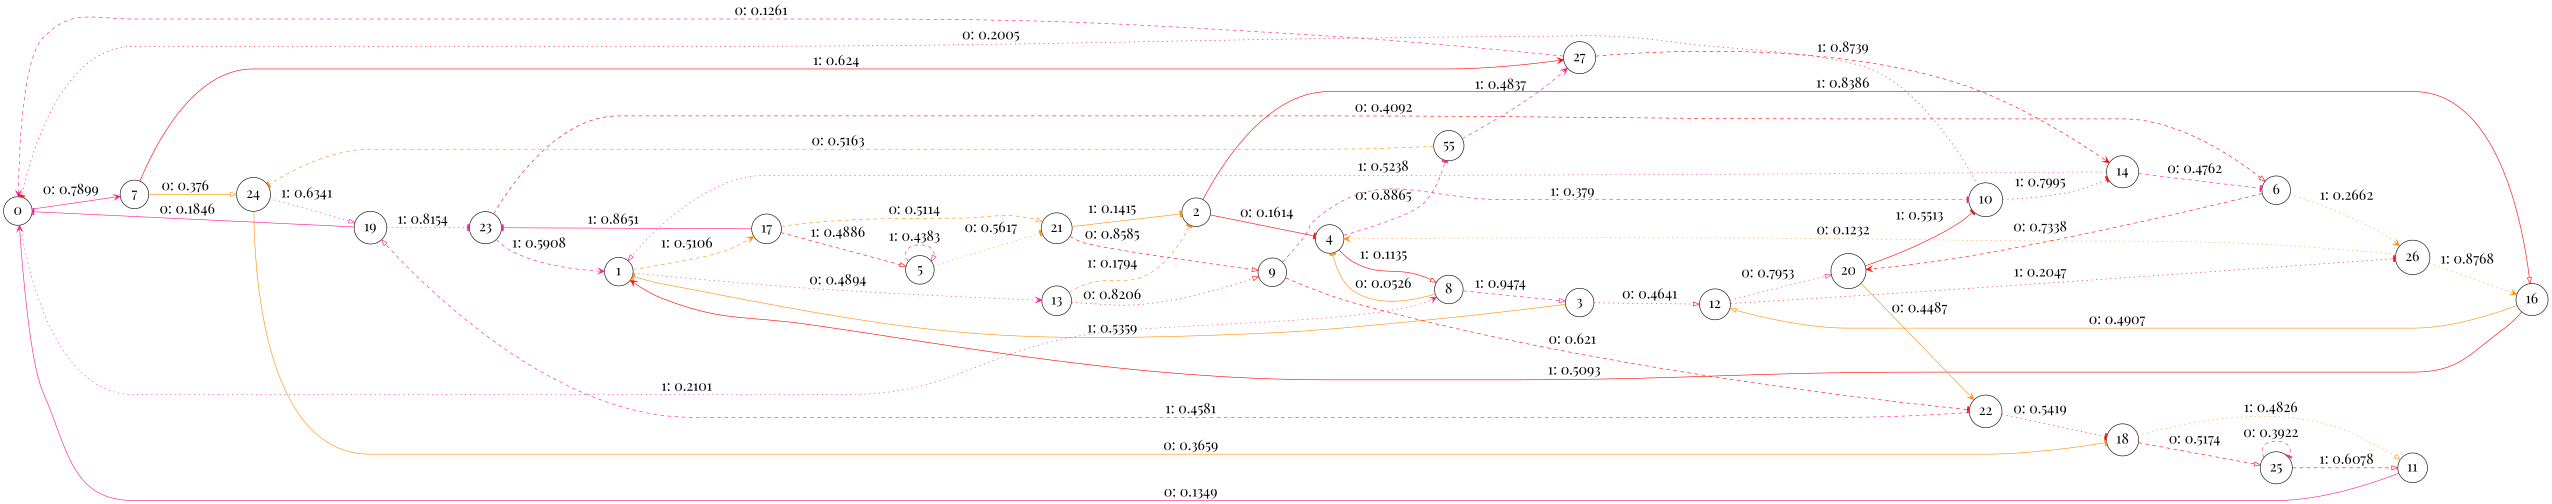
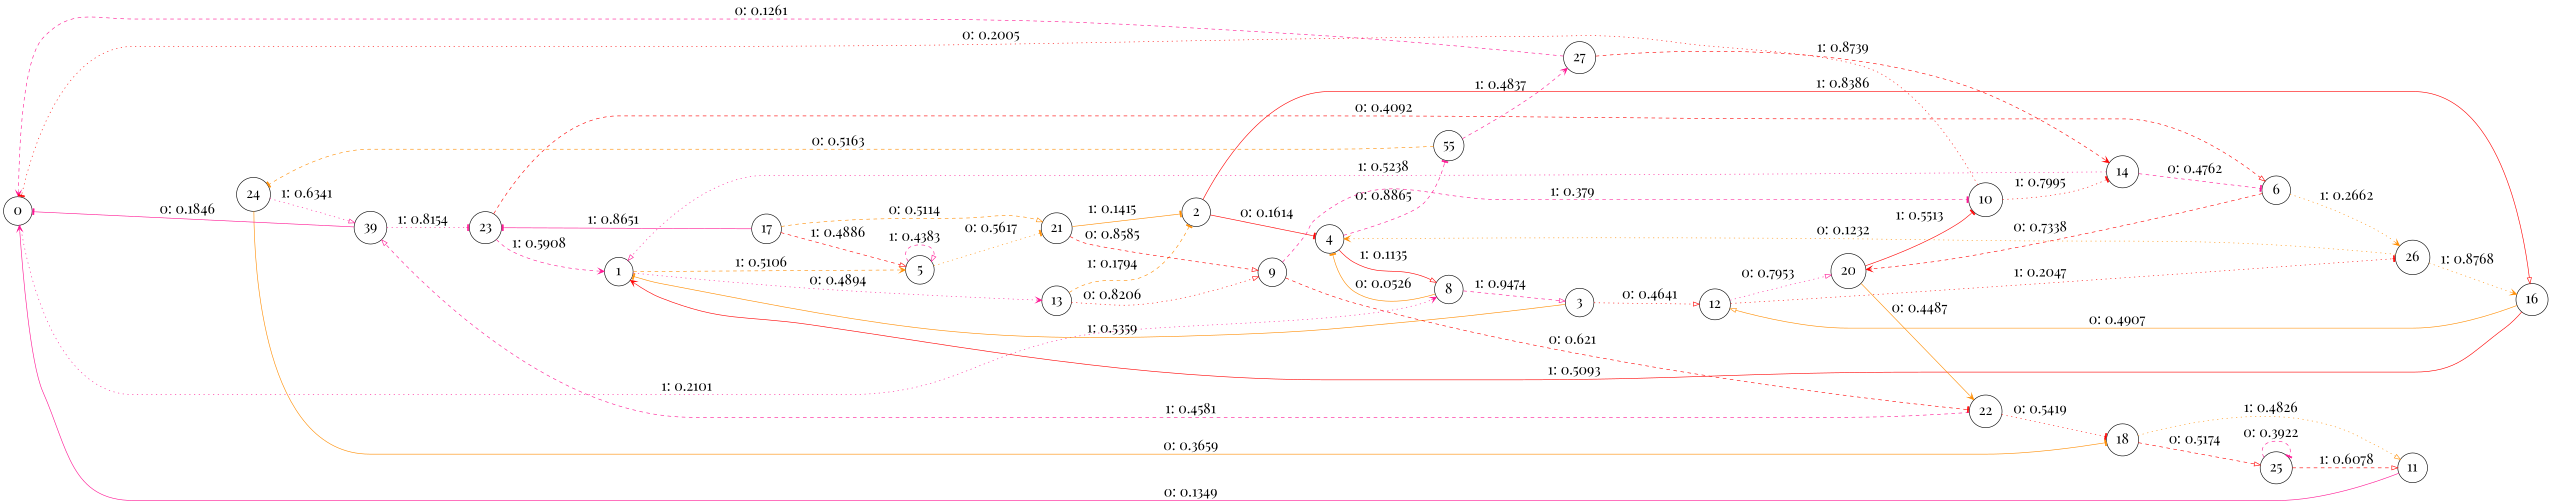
(134, 194) -> none
(370, 228) -> (370, 228)
(692, 259) -> (766, 271)
